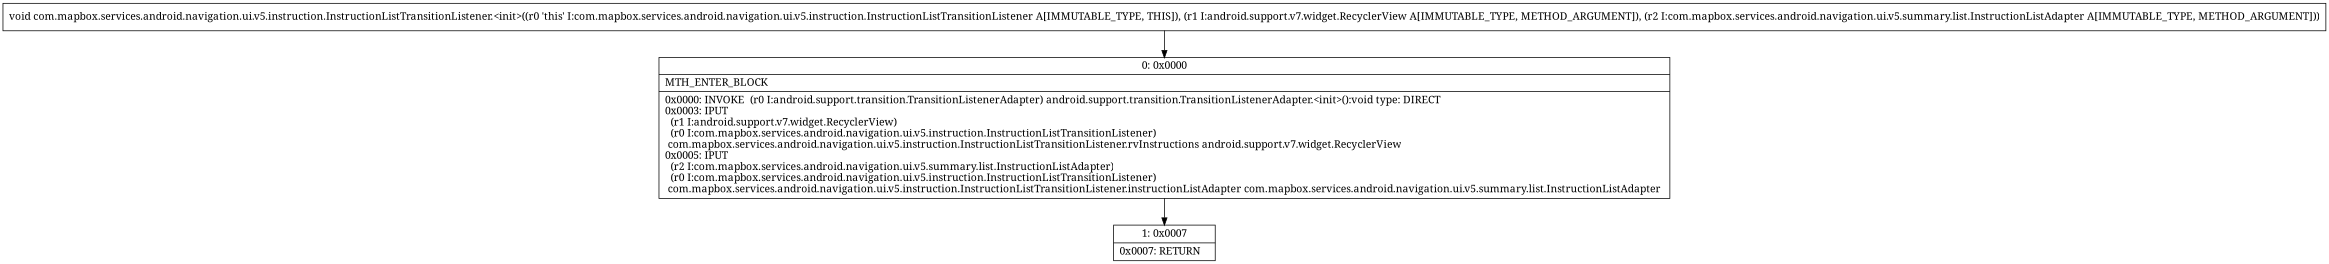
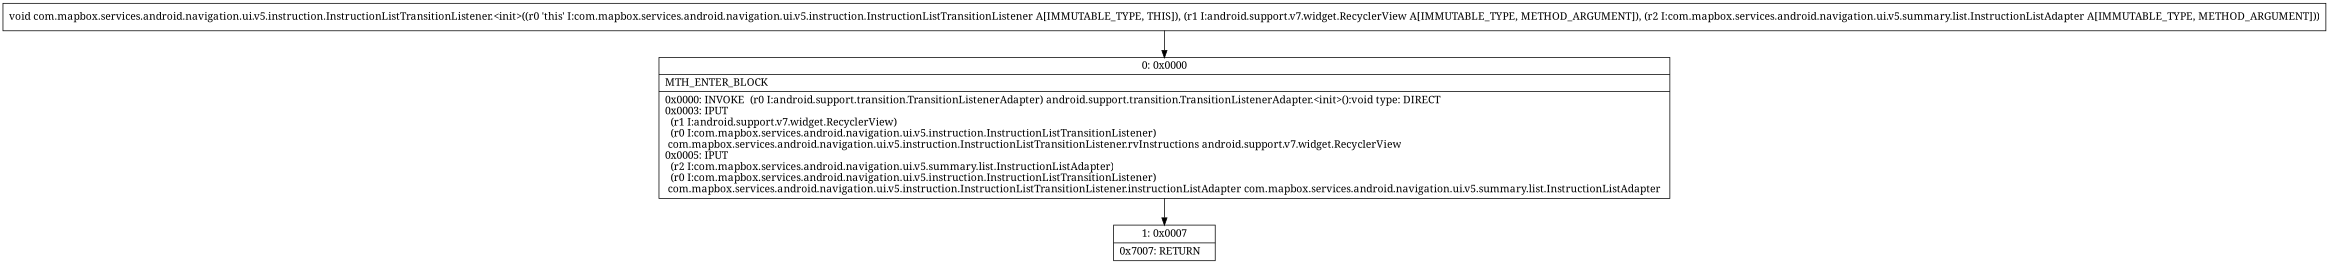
(1164, 251) -> (1164, 251)
